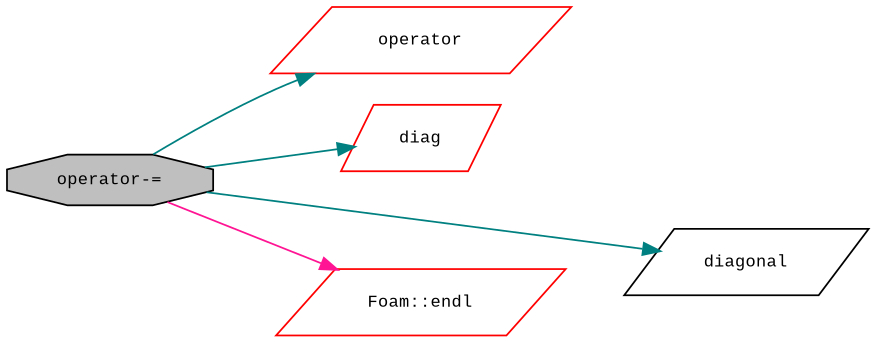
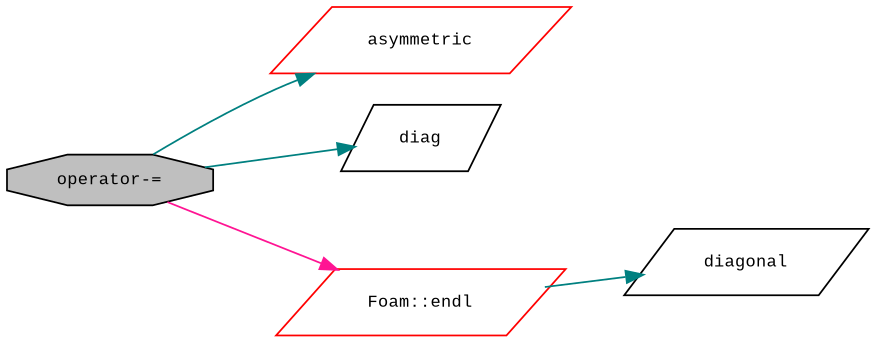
(421, 40) -> (421, 40)
(421, 138) -> (421, 138)
(425, 221) -> (585, 282)
